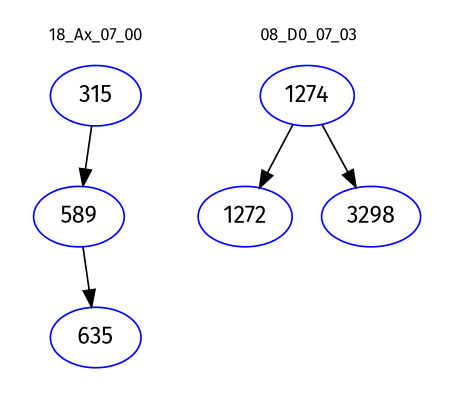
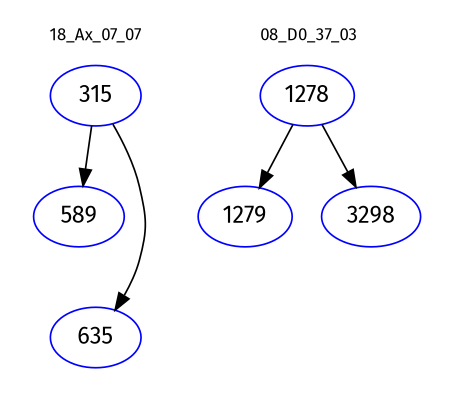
(96, 36) -> (96, 36)
(309, 36) -> (309, 36)
(307, 96) -> (307, 96)
(245, 217) -> (245, 217)
(86, 268) -> (144, 209)
